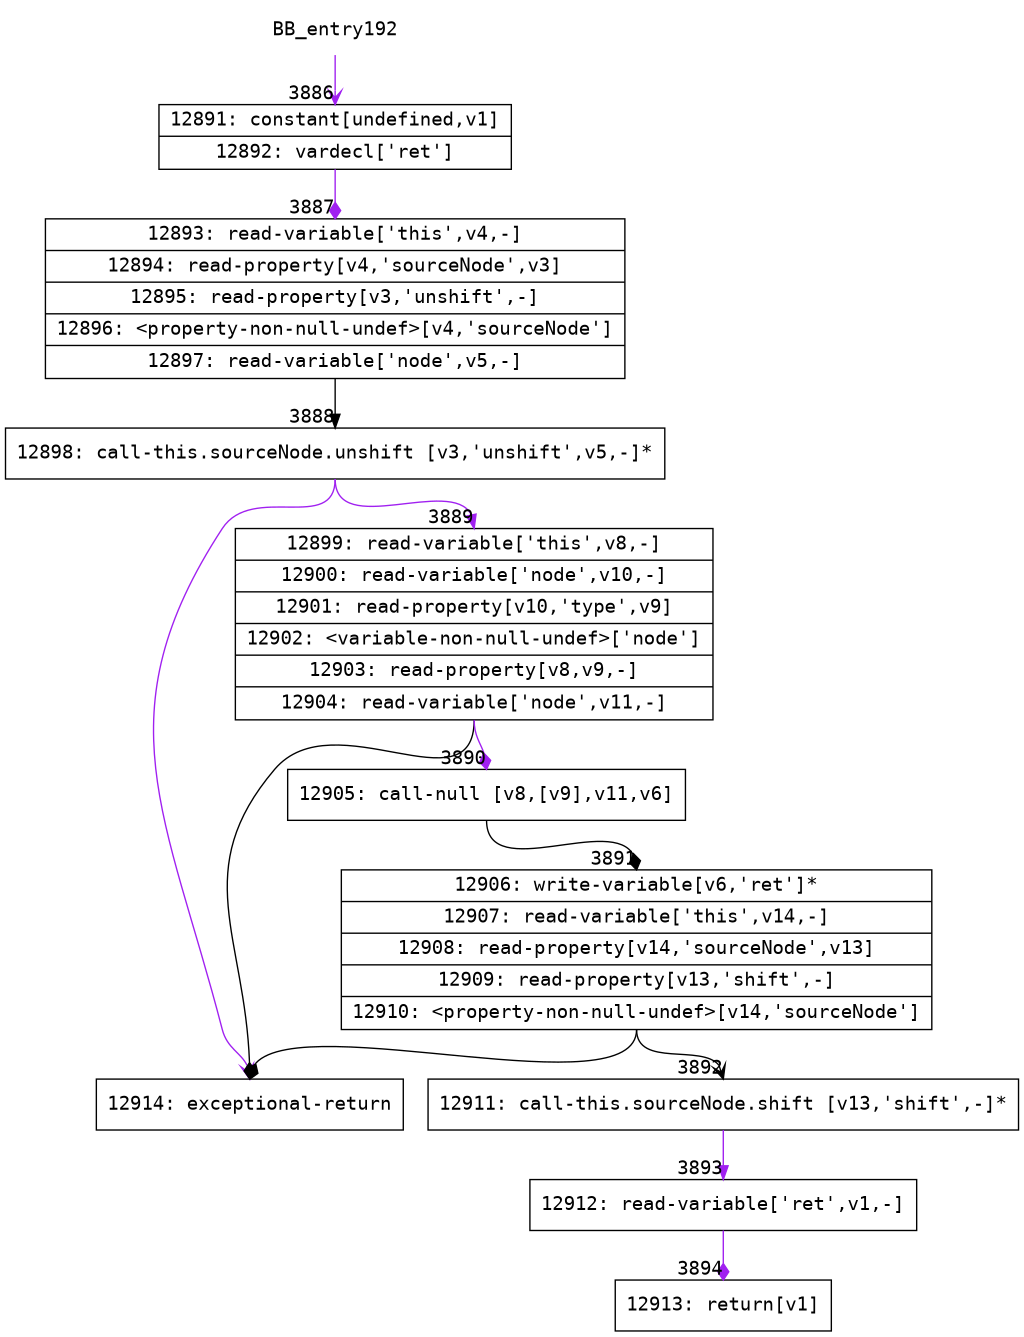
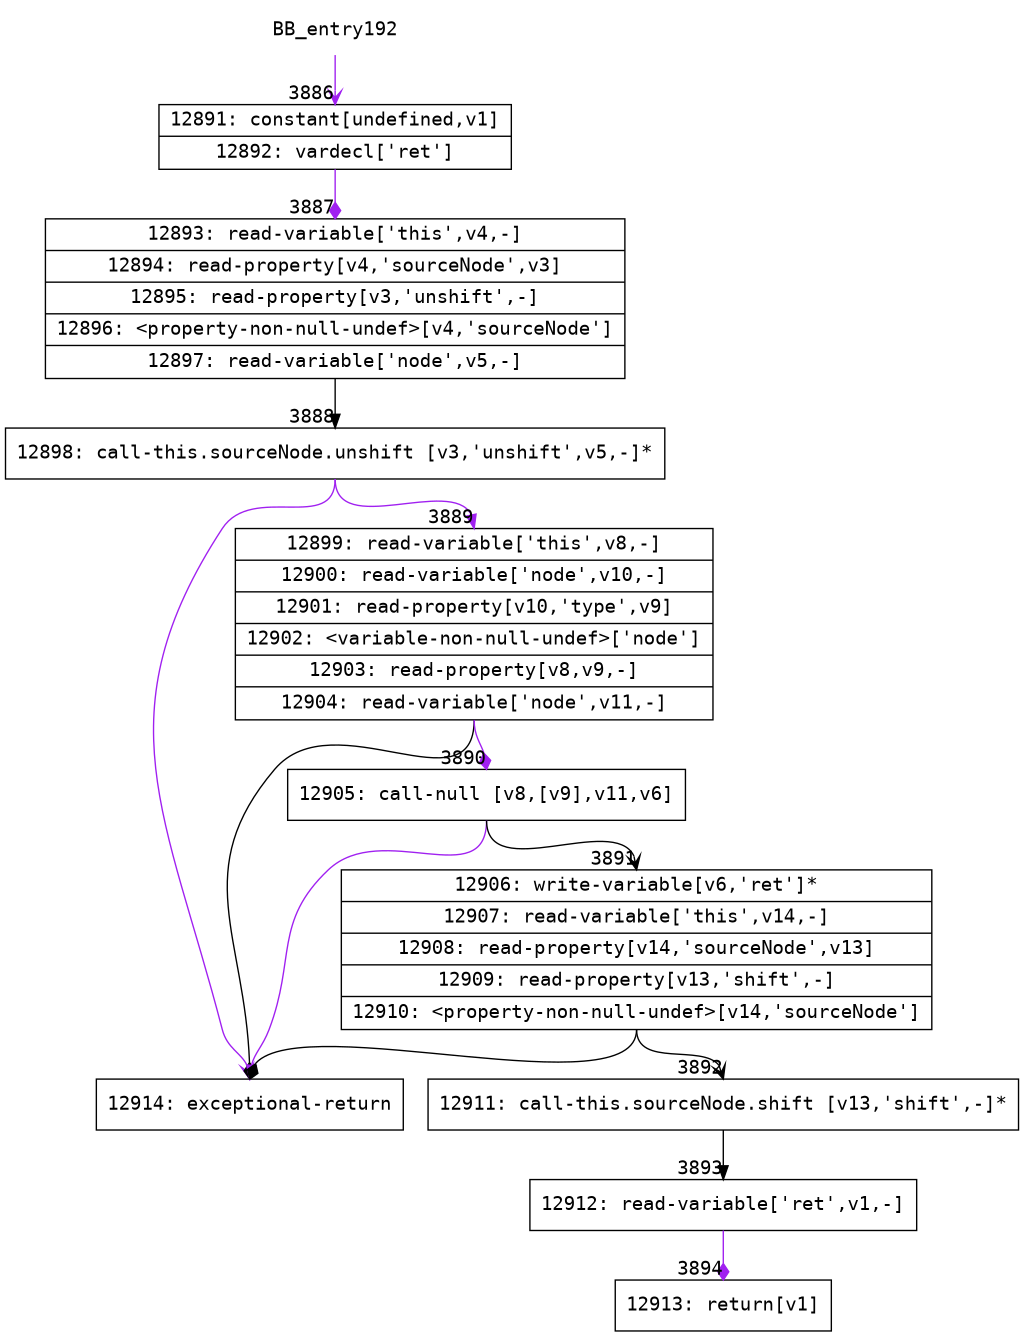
(555, 846) -> (555, 846)
none -> (318, 881)
(723, 1148) -> (723, 1148)
